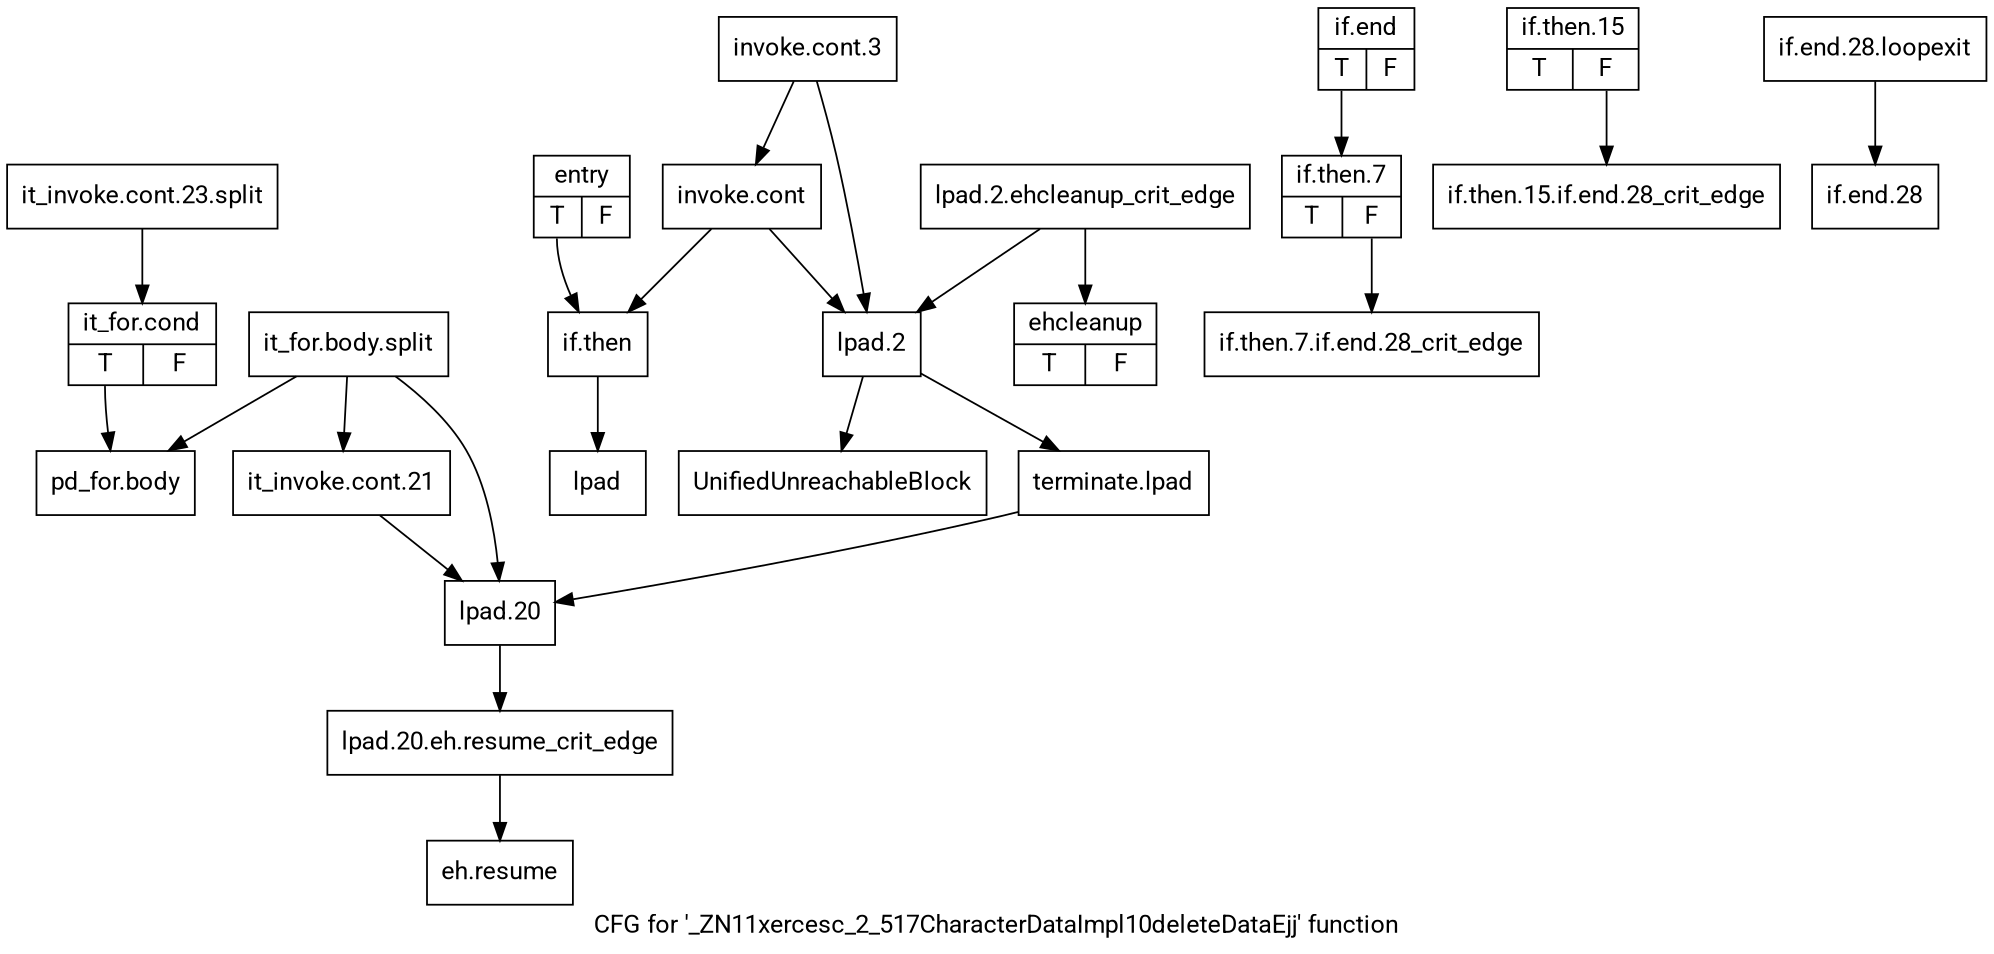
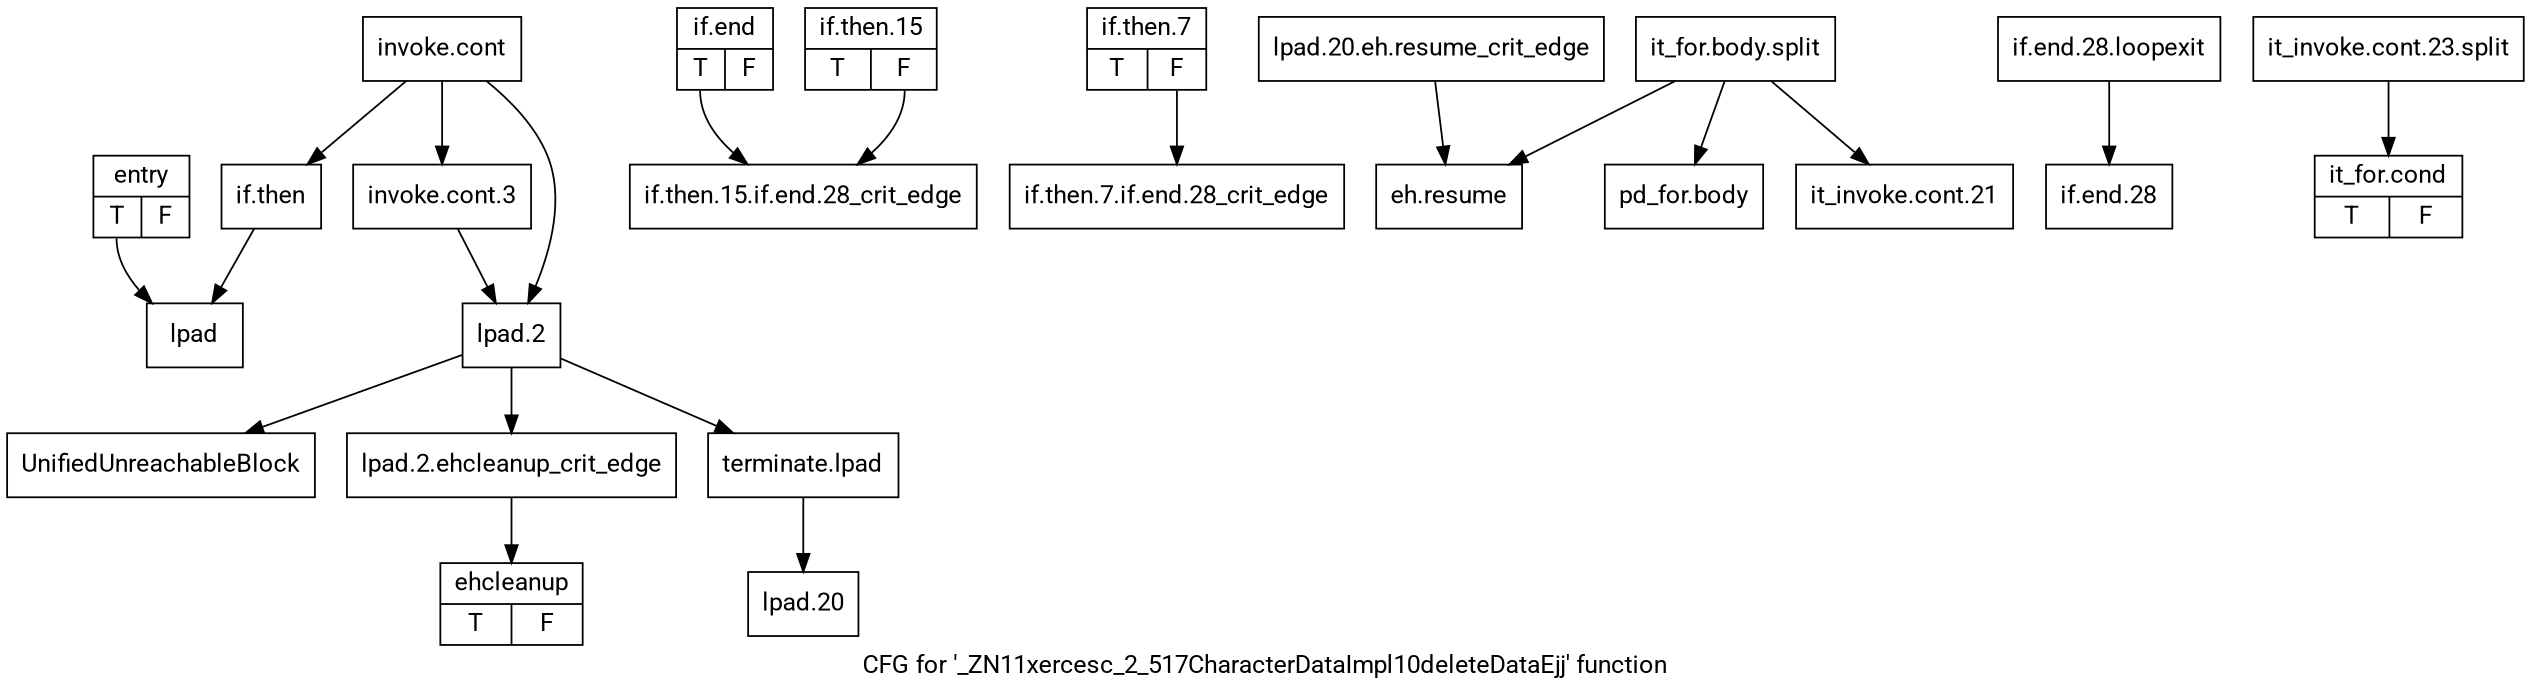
(1341, 114) -> (710, 125)
(779, 115) -> (442, 114)
(986, 265) -> (512, 392)
(561, 268) -> (123, 266)
(106, 409) -> none
(470, 457) -> (1600, 119)
(414, 543) -> none
(500, 669) -> none
